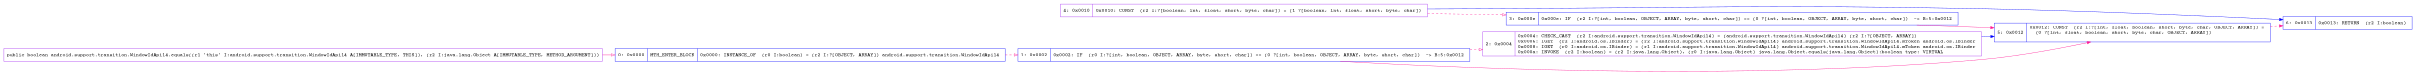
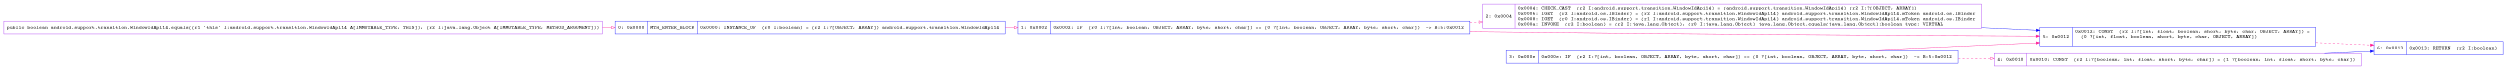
(1465, 14) -> (1974, 58)
(1010, 55) -> (1010, 28)
